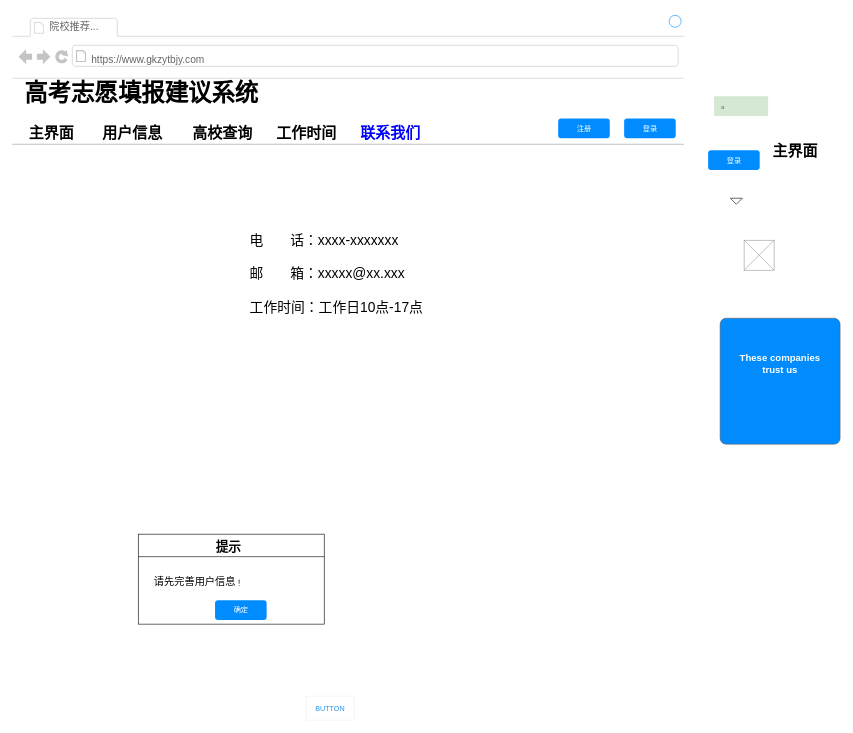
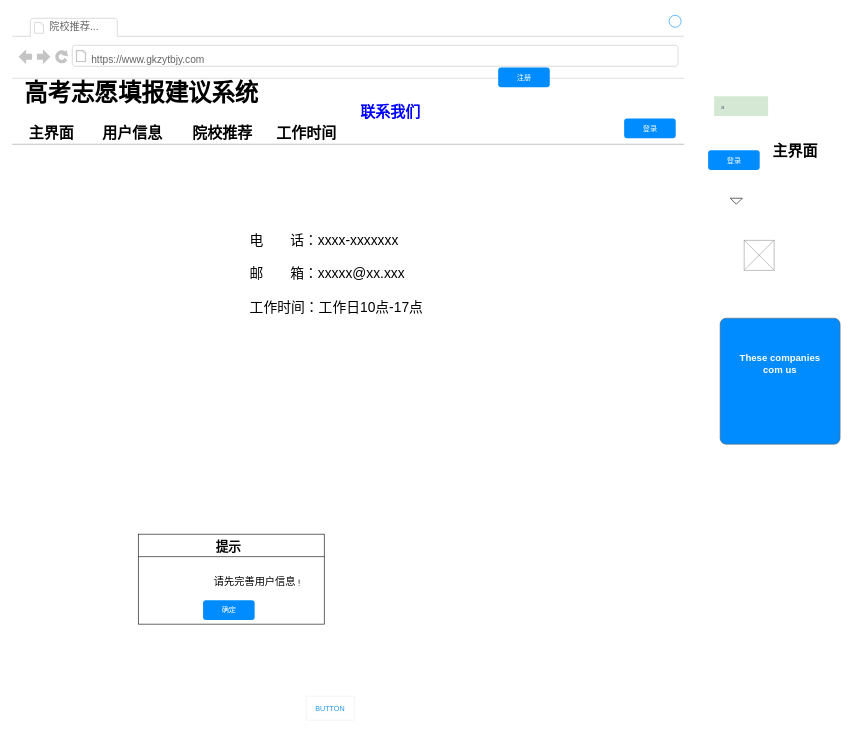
(584, 128) -> (524, 77)
(223, 132) -> (223, 132)
(390, 132) -> (390, 111)
(780, 364) -> (780, 364)
(198, 582) -> (258, 582)
(241, 610) -> (229, 610)
